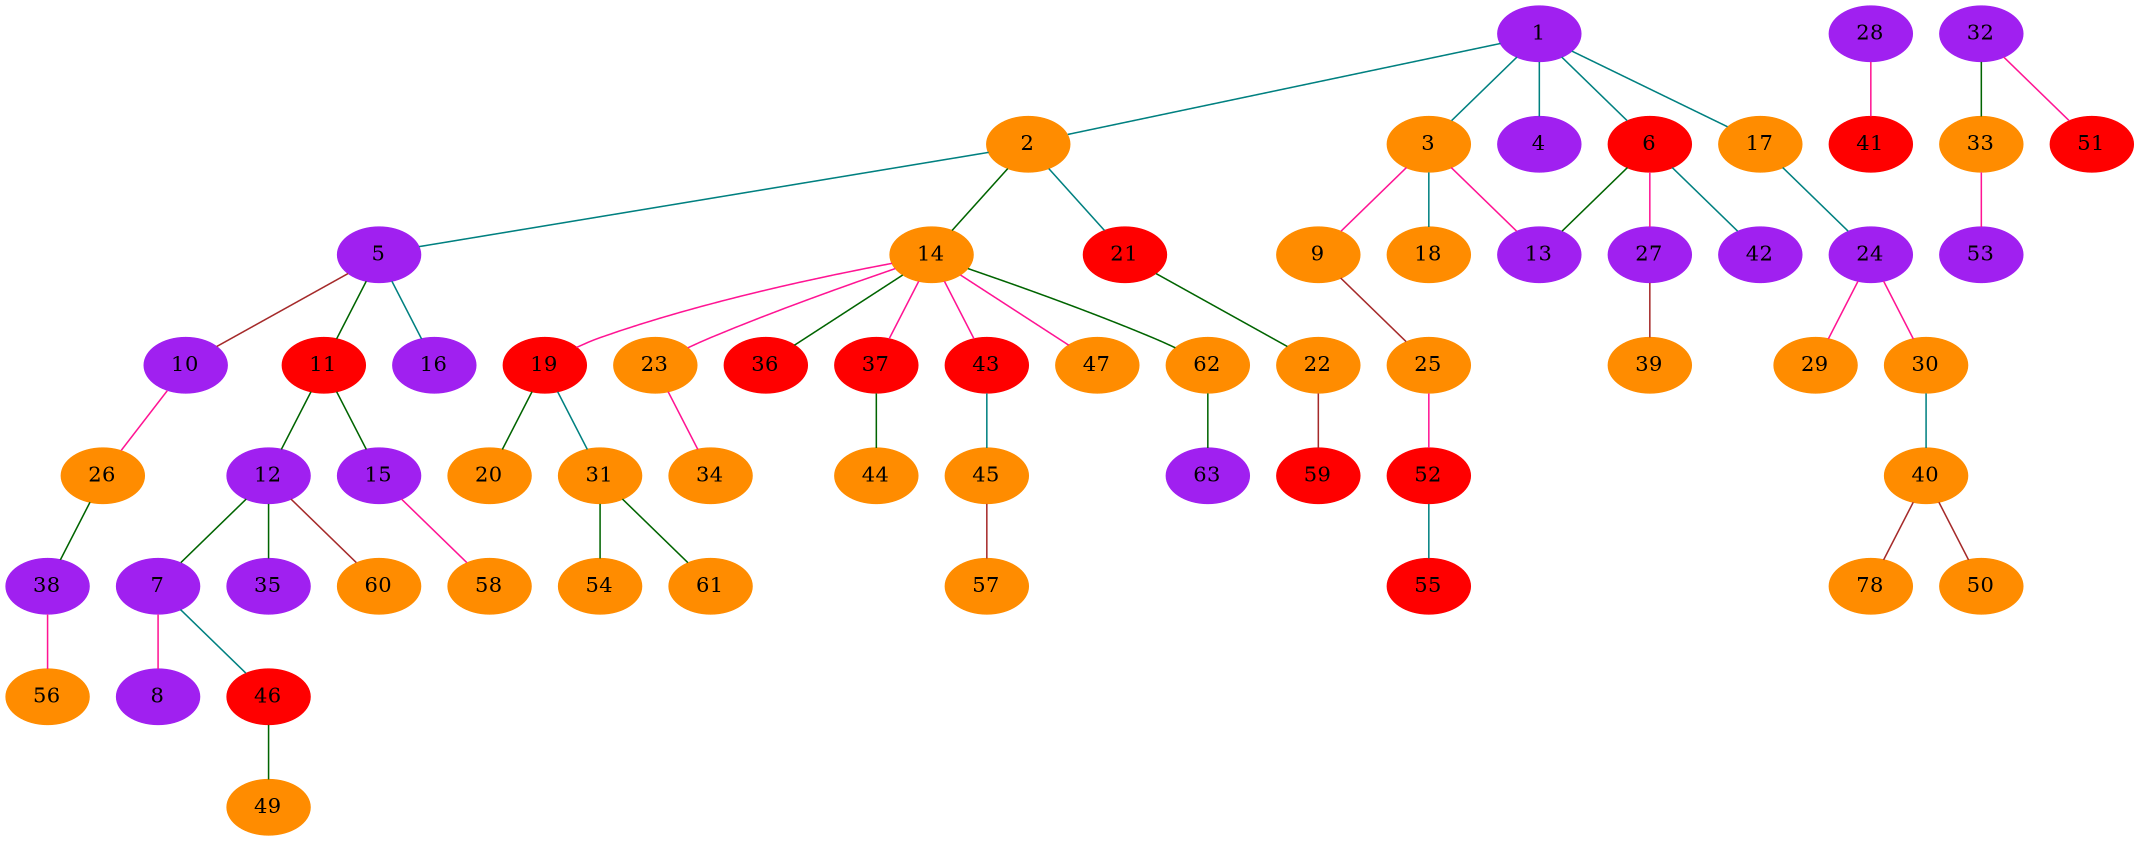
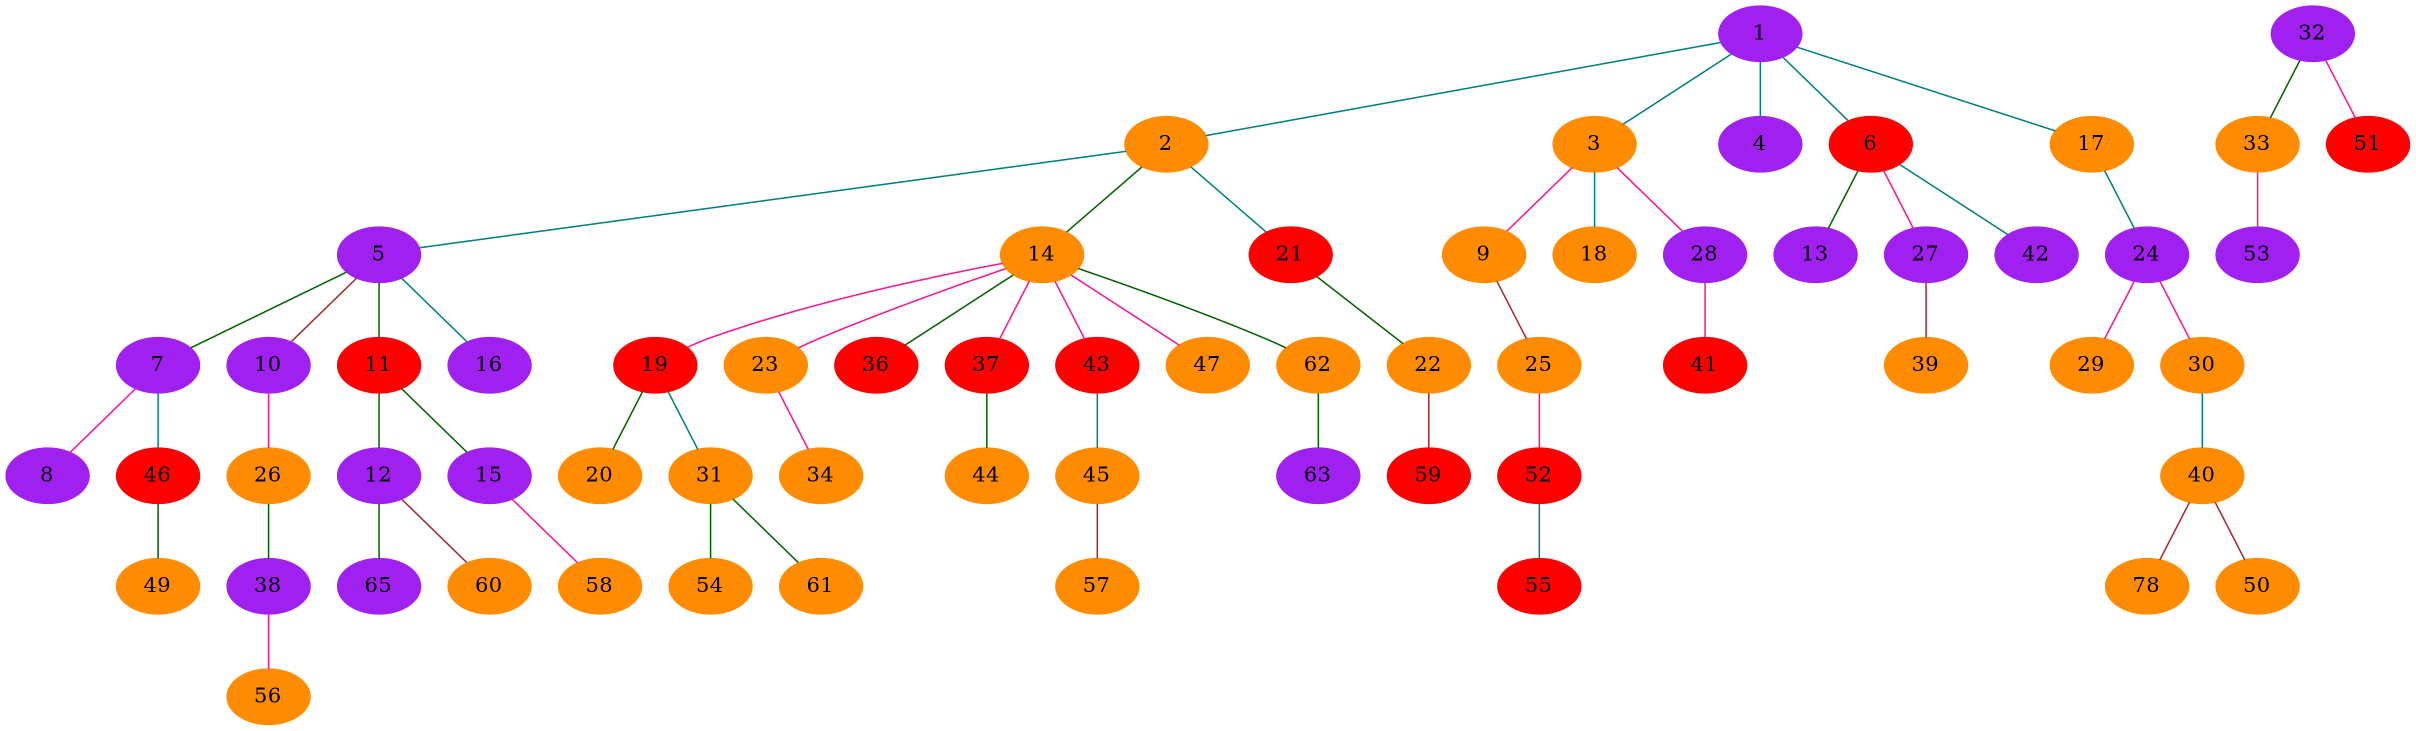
(1484, 199) -> (1650, 199)
(213, 531) -> (269, 310)
(269, 586) -> (379, 586)
